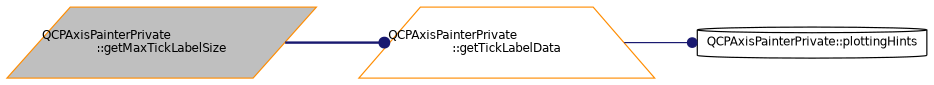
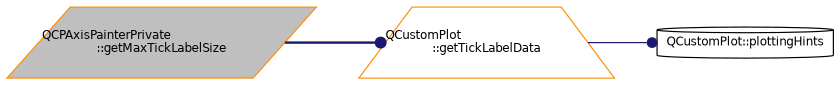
(507, 43) -> (487, 43)
(812, 43) -> (745, 43)
